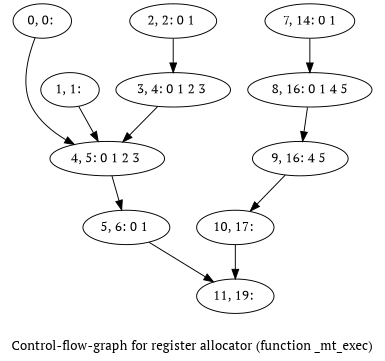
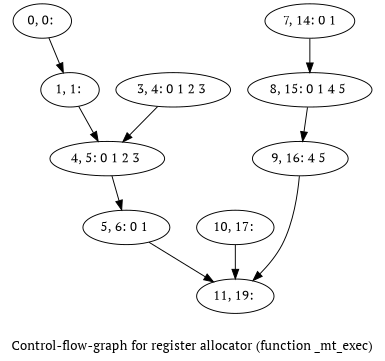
(173, 21) -> none
(310, 90) -> (310, 90)
(28, 96) -> (54, 51)
(271, 190) -> (289, 229)
